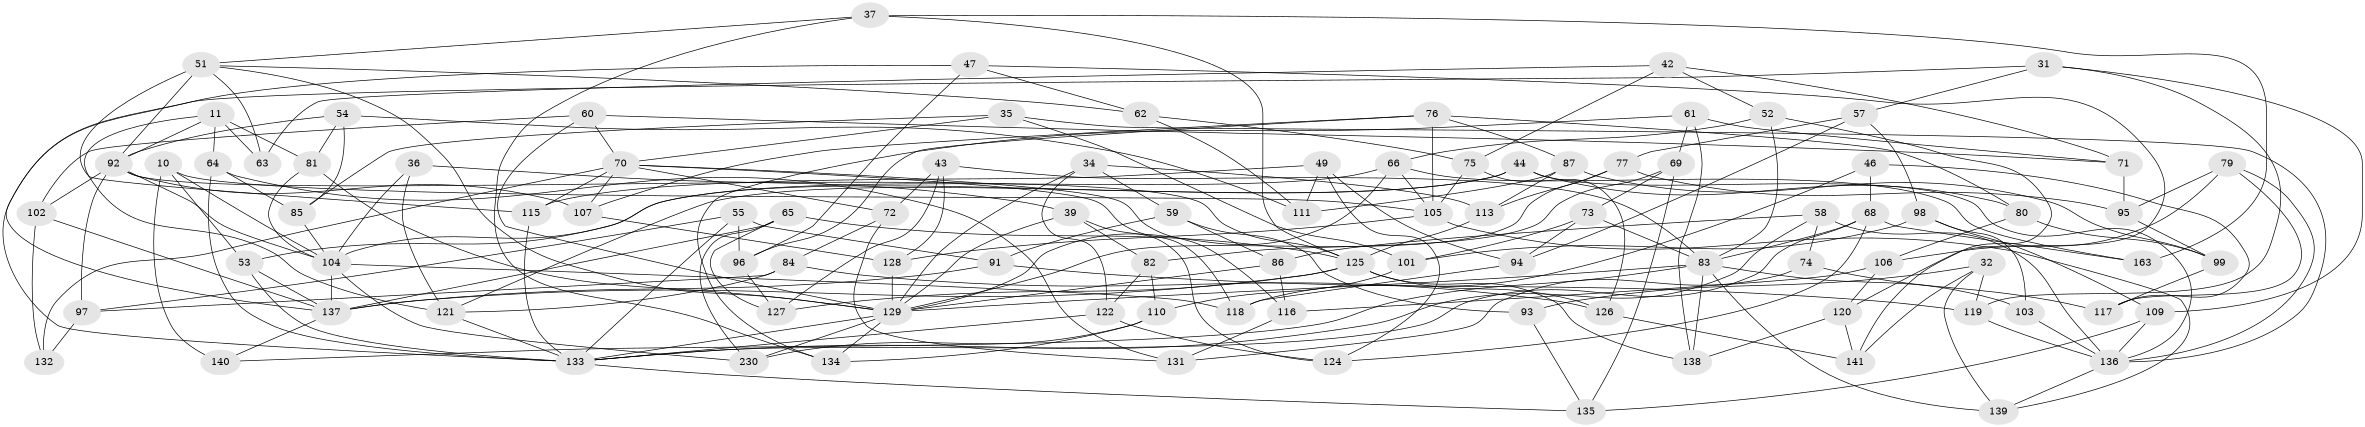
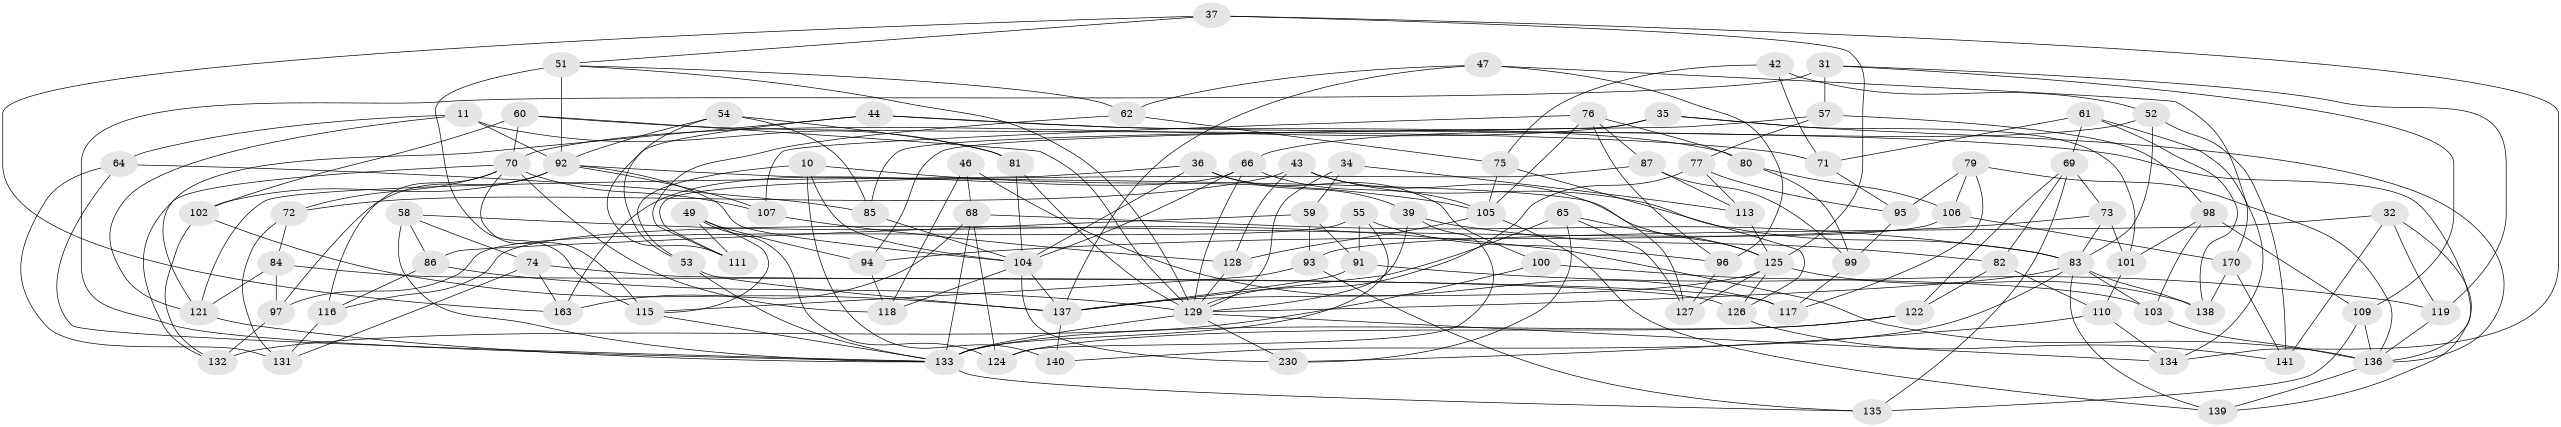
(263, 164) -> none
(1048, 228) -> (1990, 236)
none -> (1541, 263)
none -> (548, 288)
none -> (1058, 289)
(1842, 313) -> (2231, 263)
